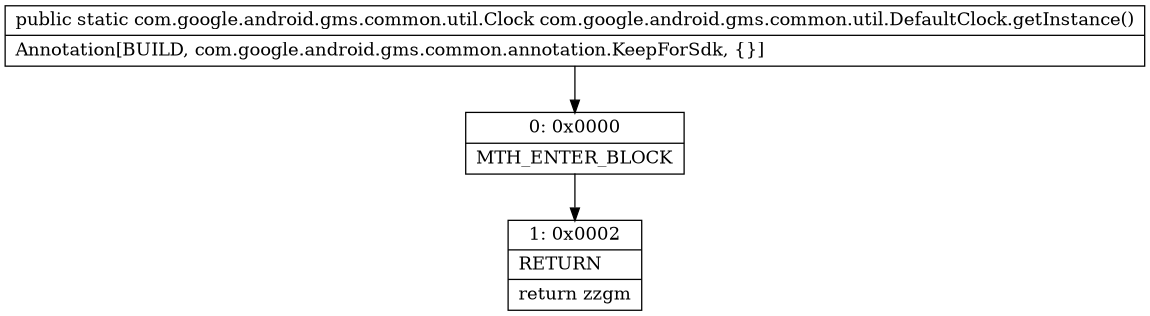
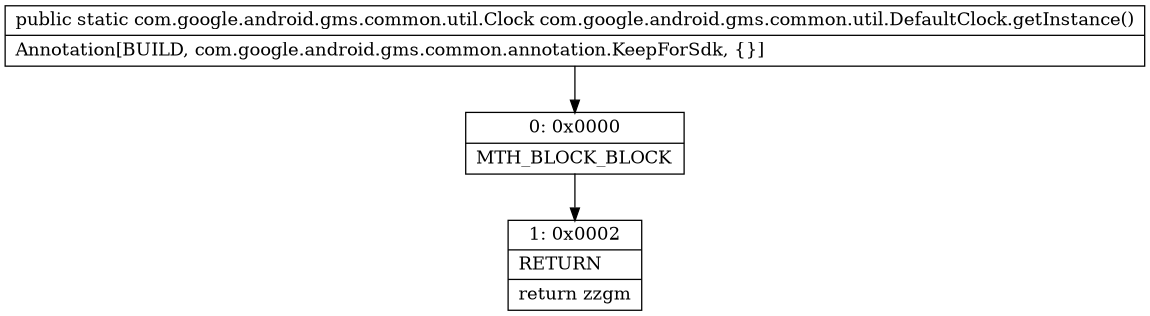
(575, 158) -> (574, 158)
